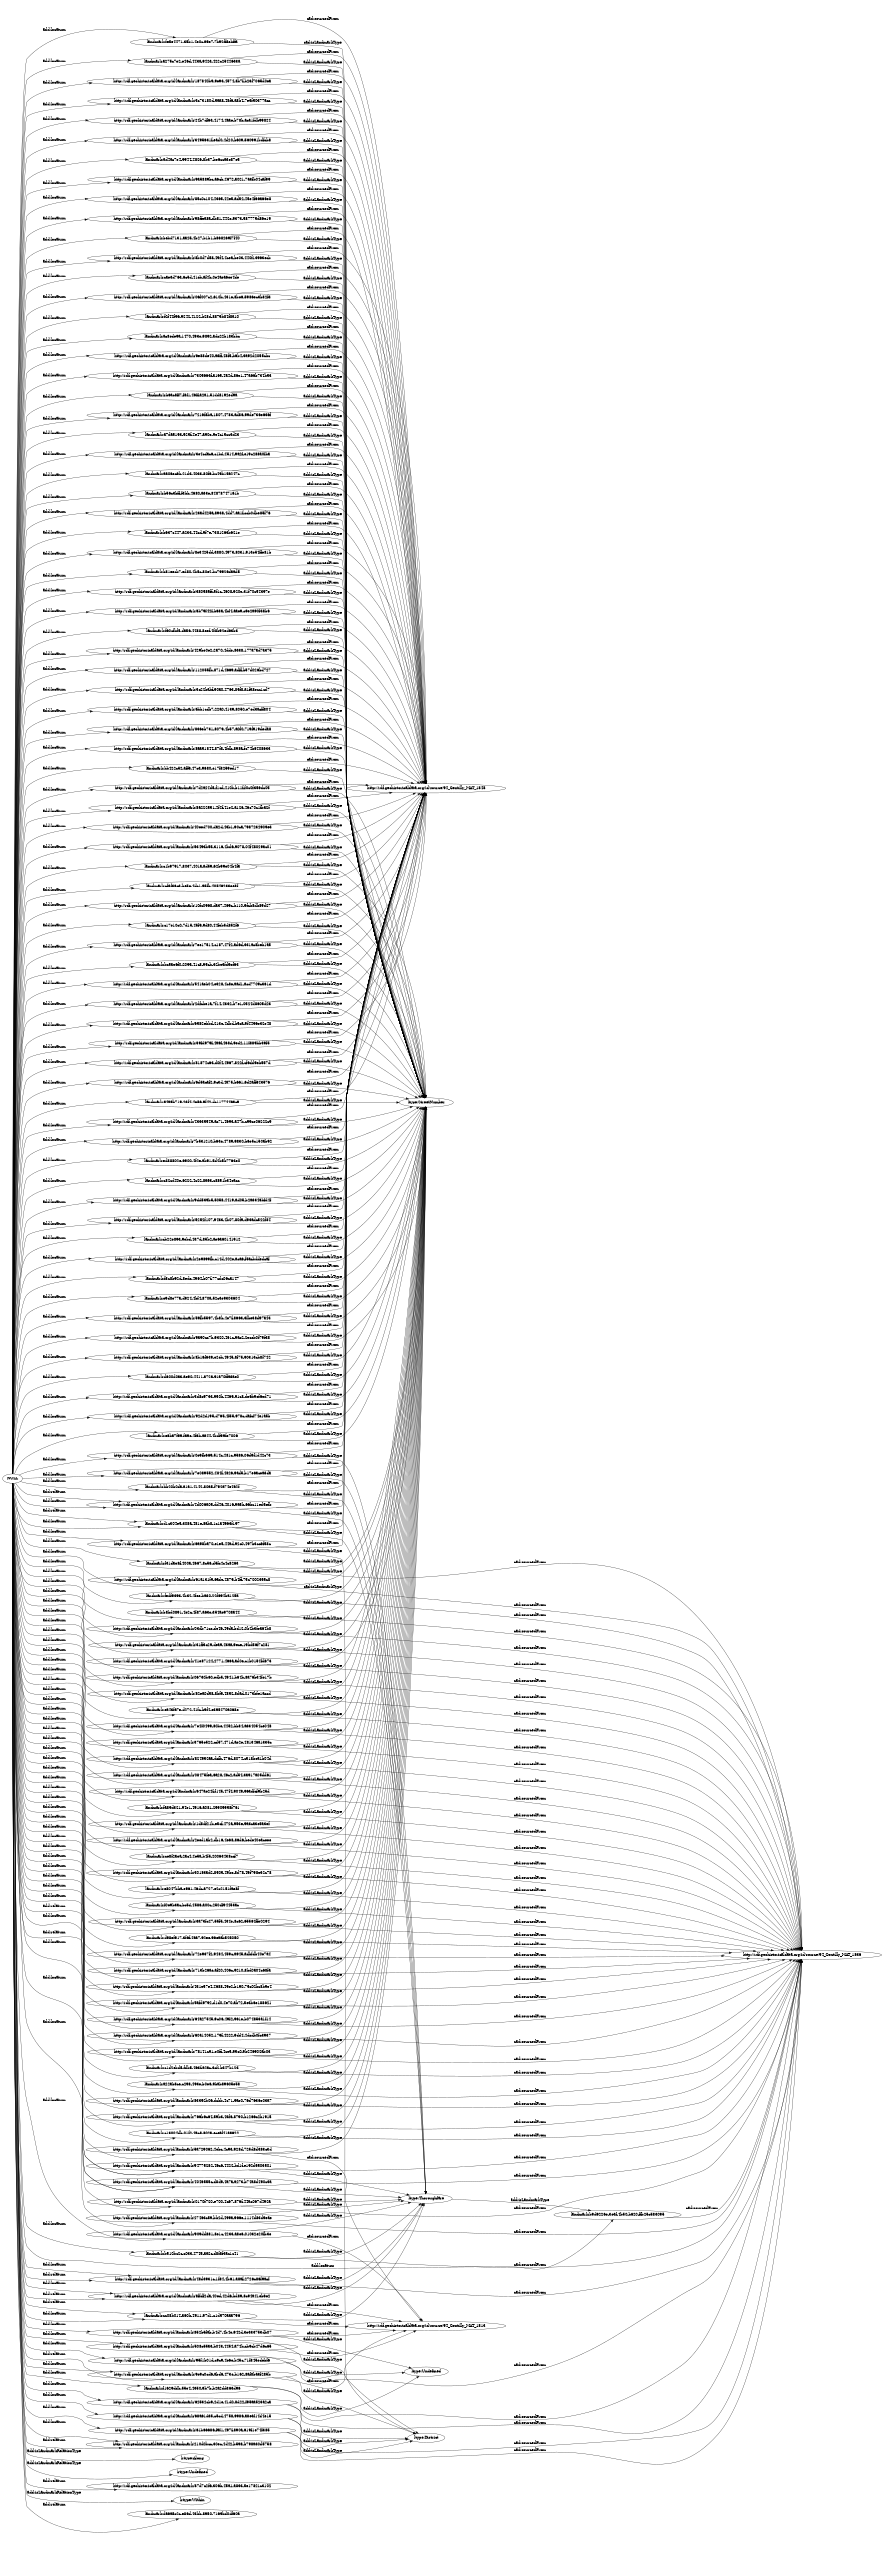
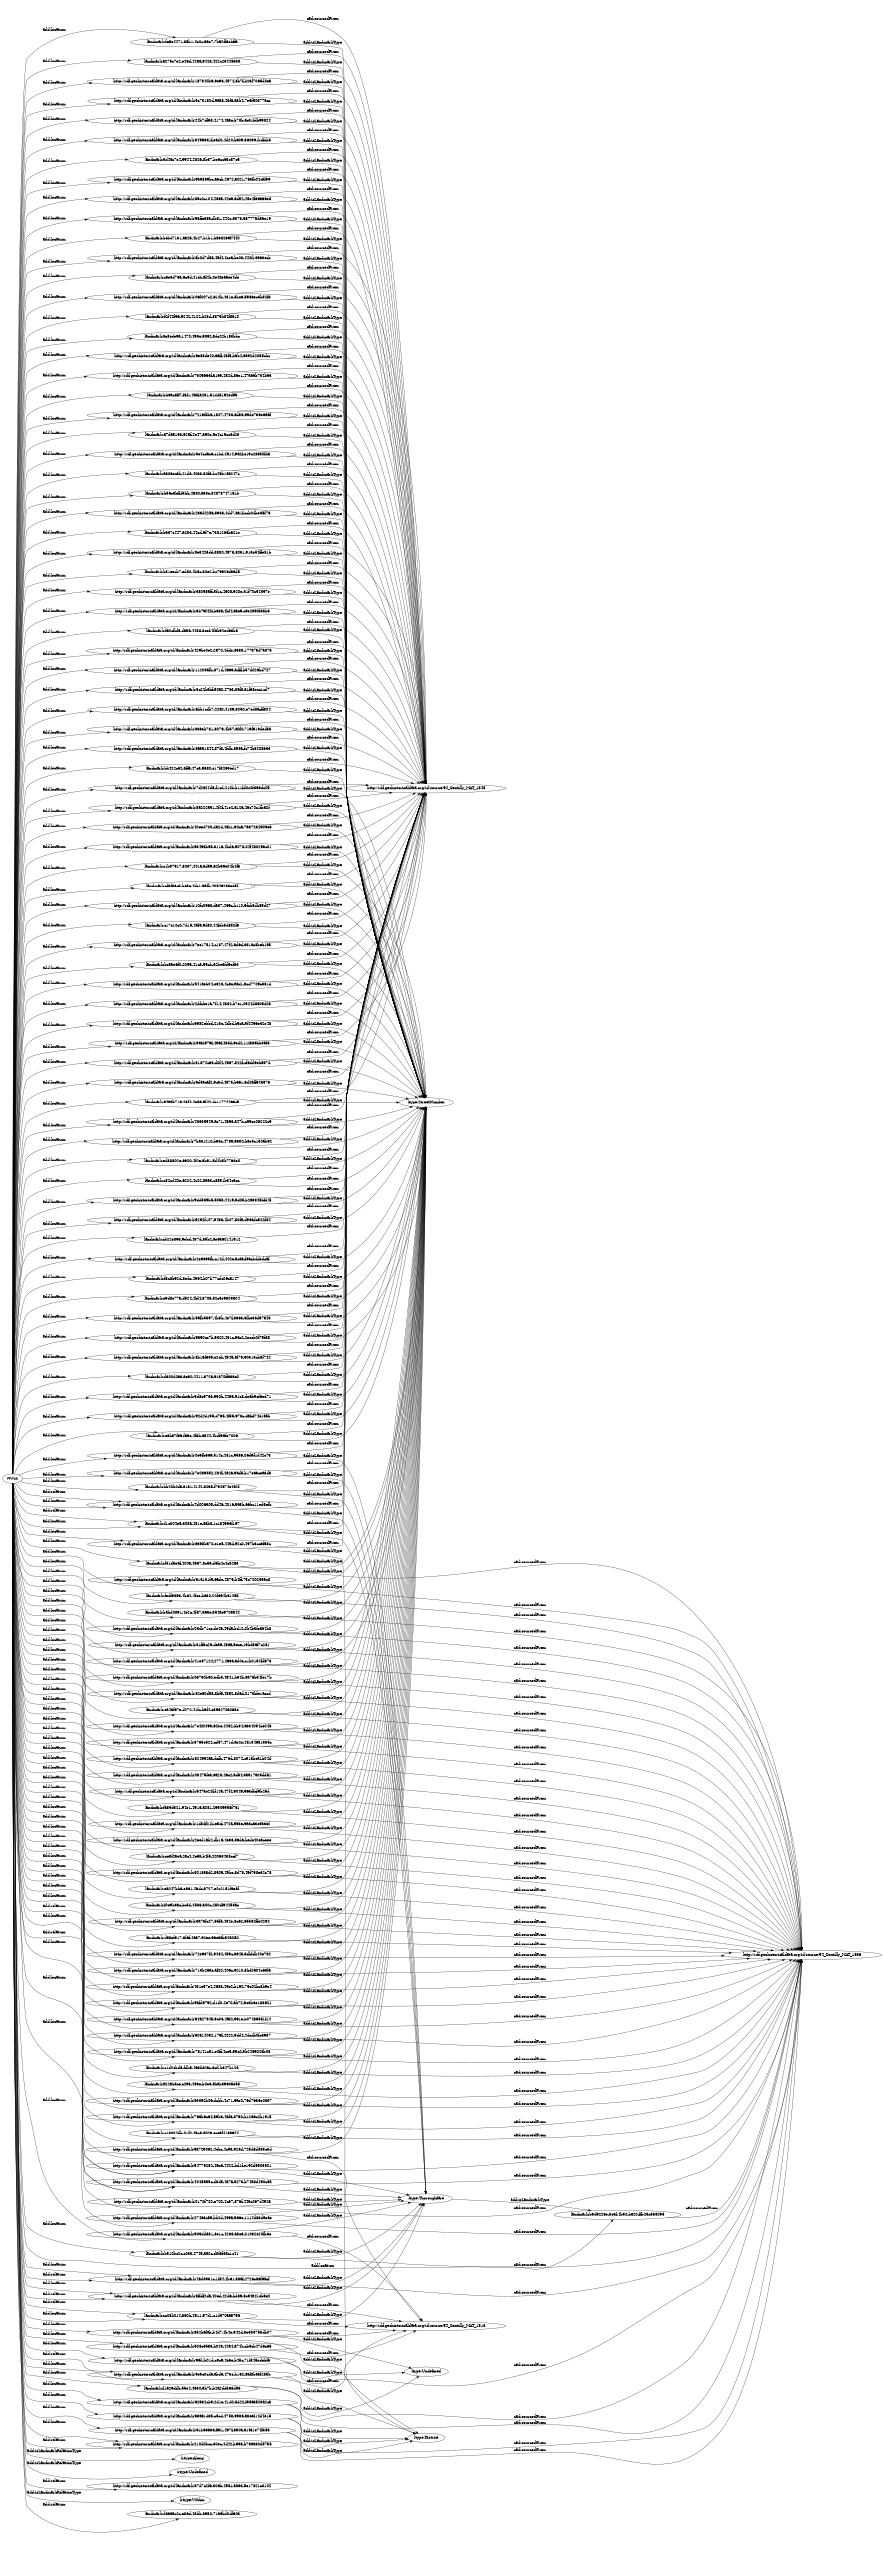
(323, 43) -> (323, 43)
(323, 1179) -> (323, 1179)
(366, 1220) -> none
(323, 1587) -> (323, 1587)
